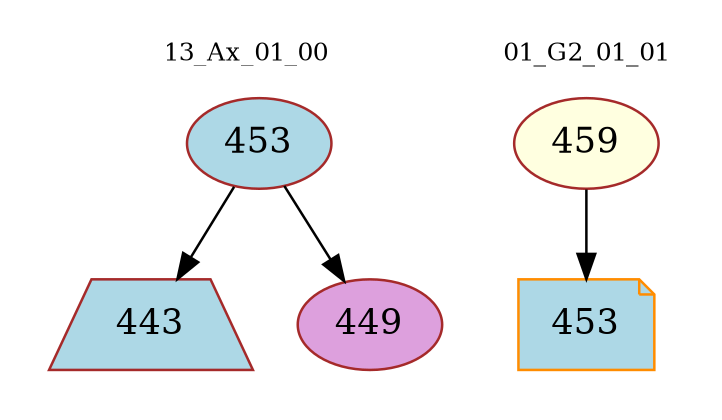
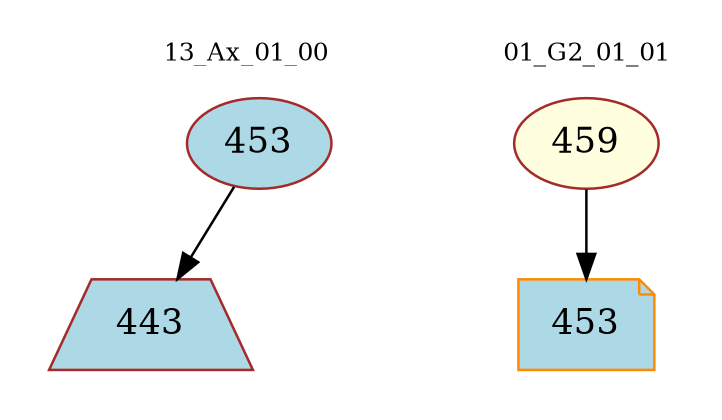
(370, 325) -> none
